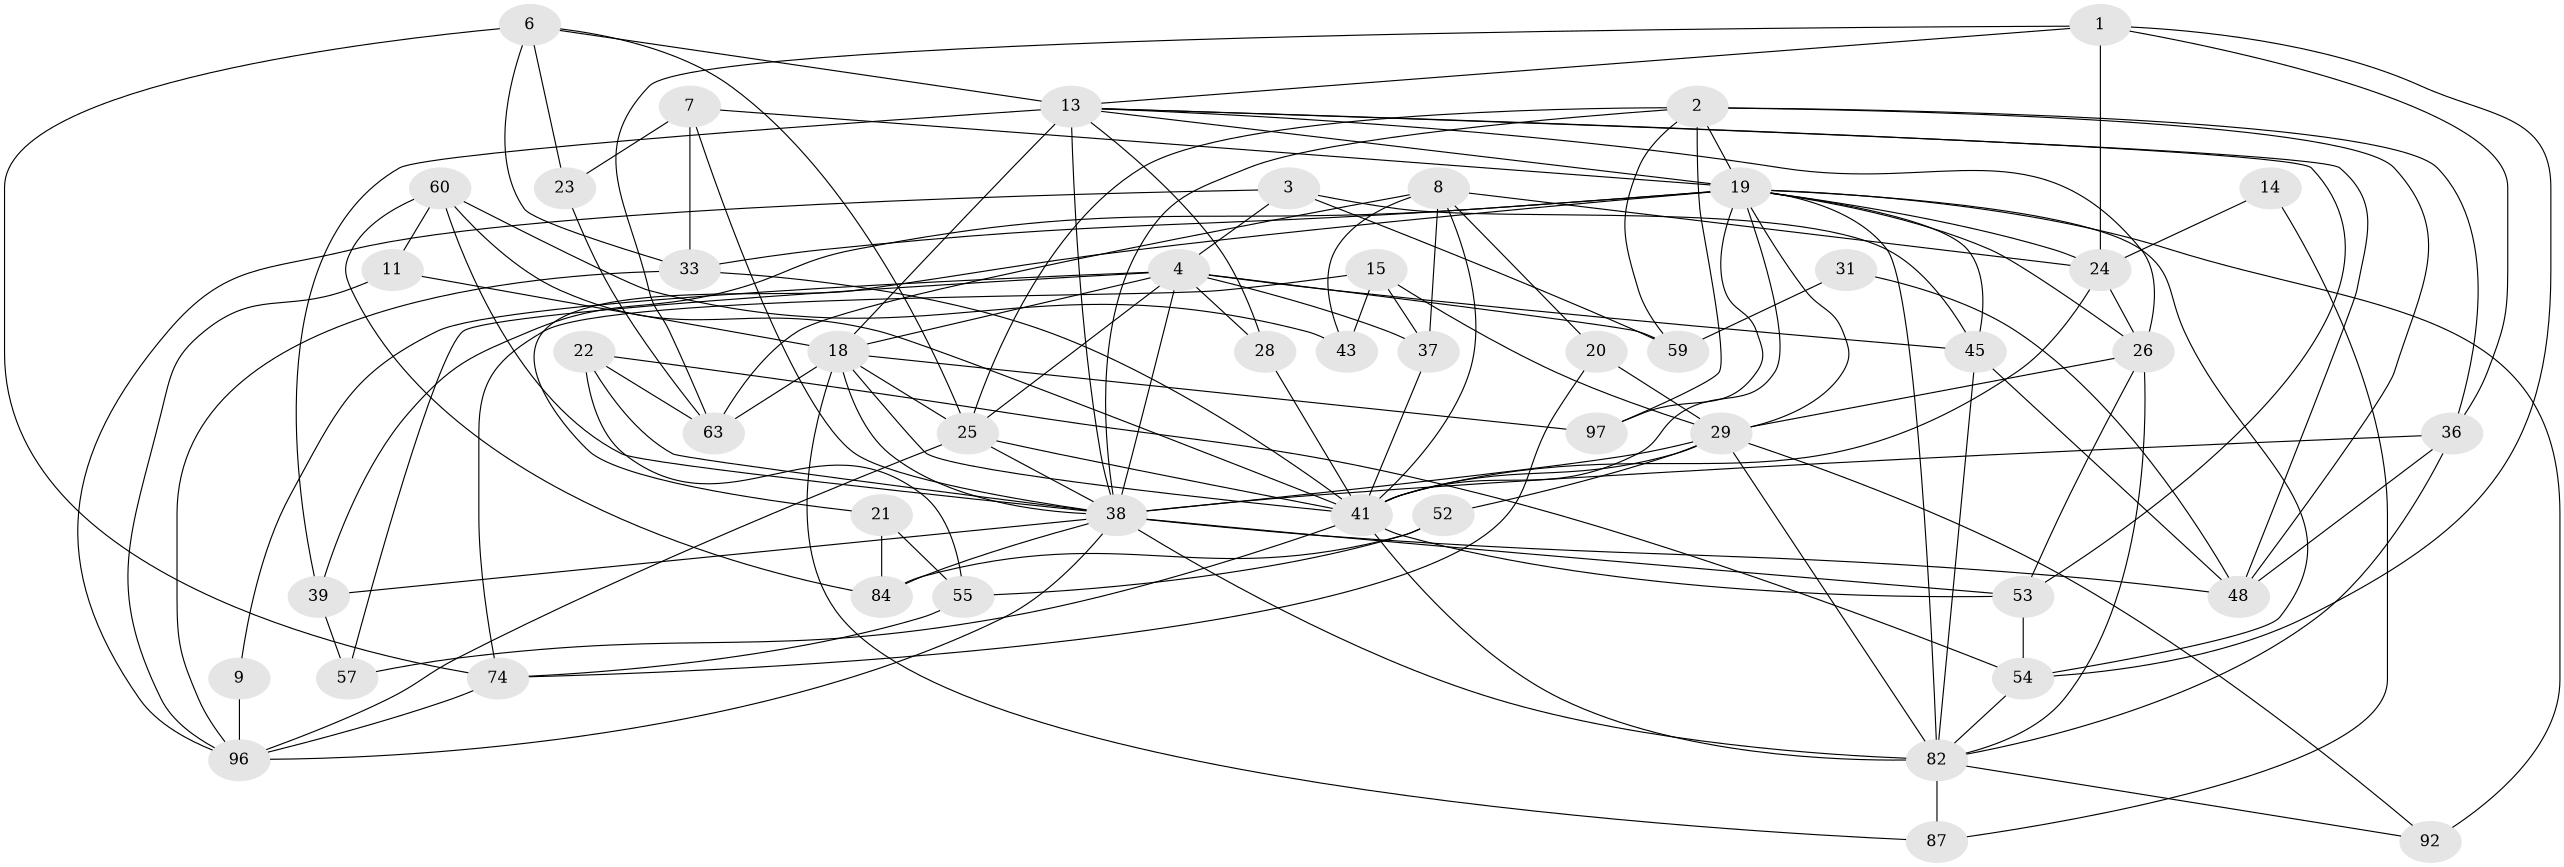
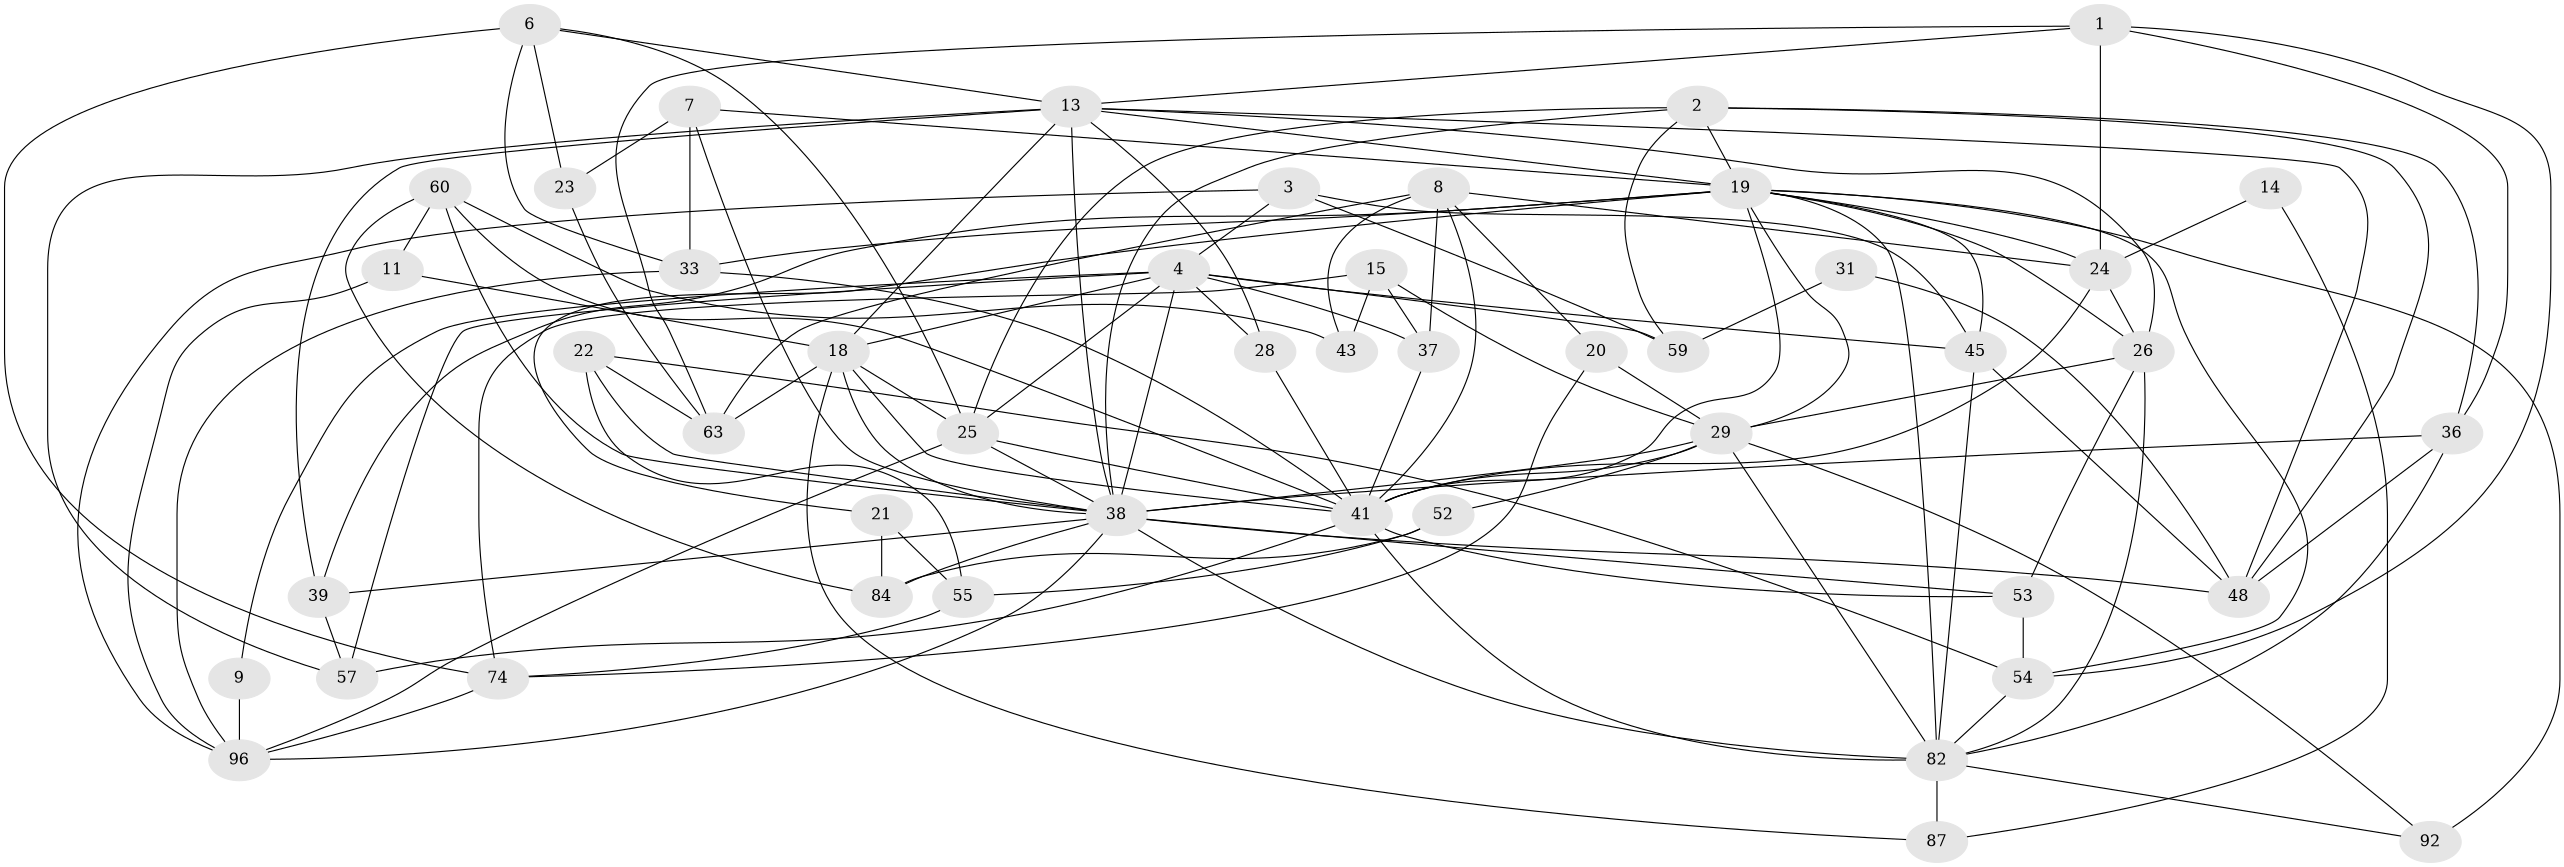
(2322, 187) -> (244, 176)
(1597, 433) -> none
